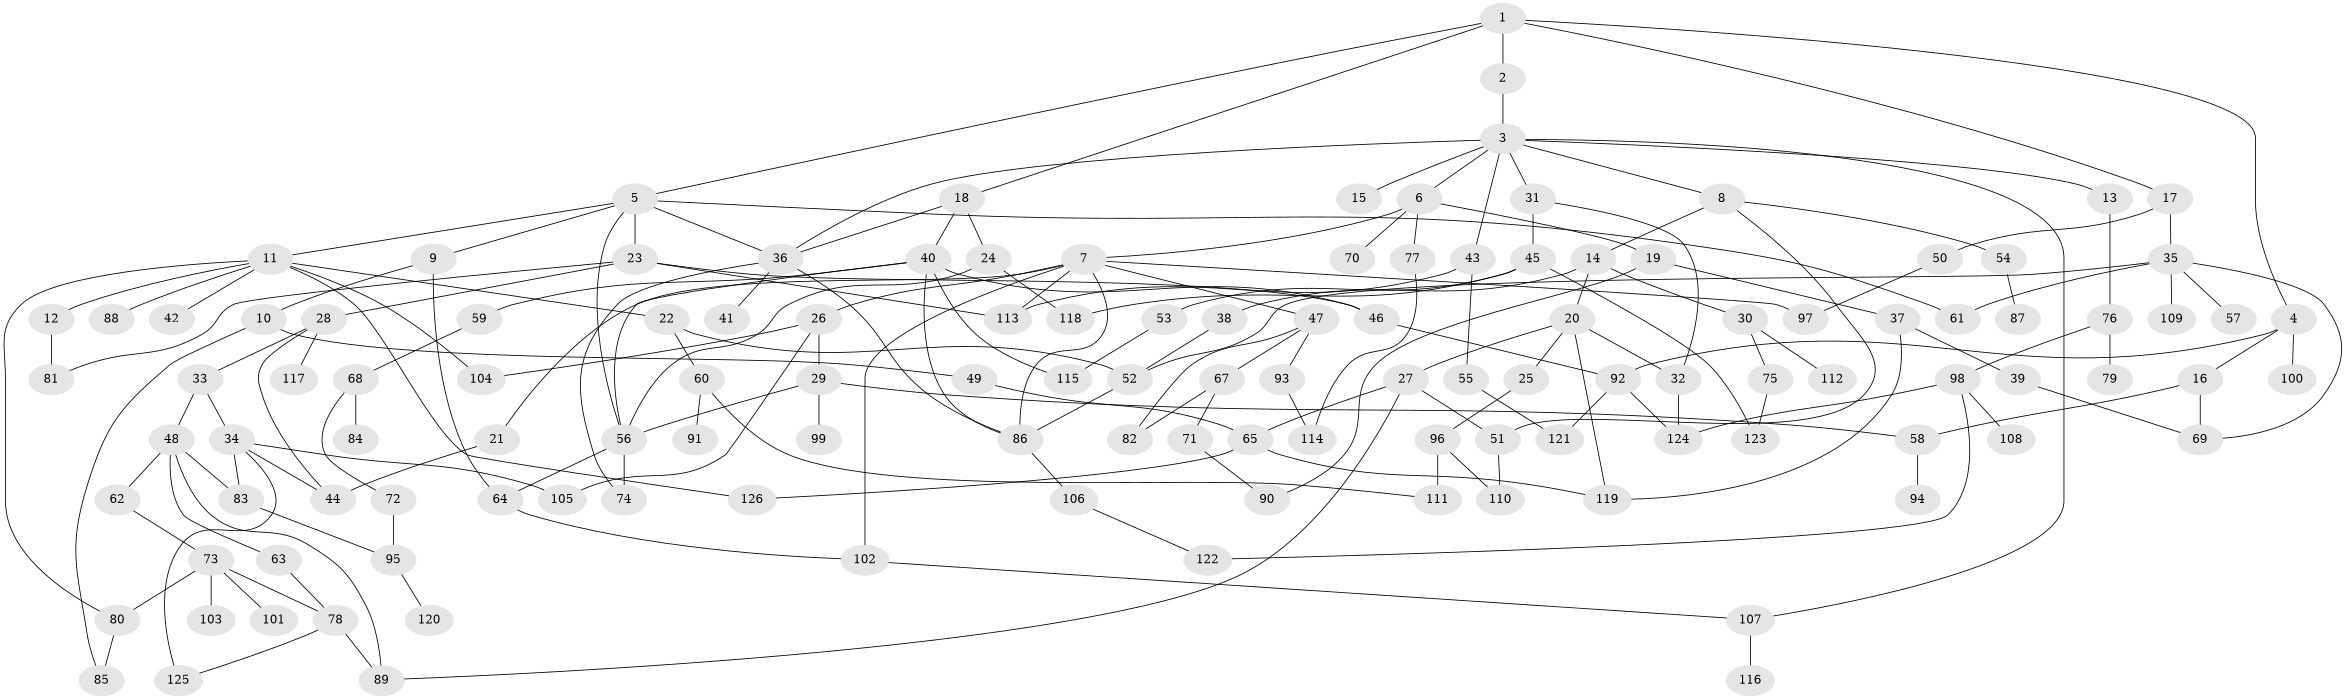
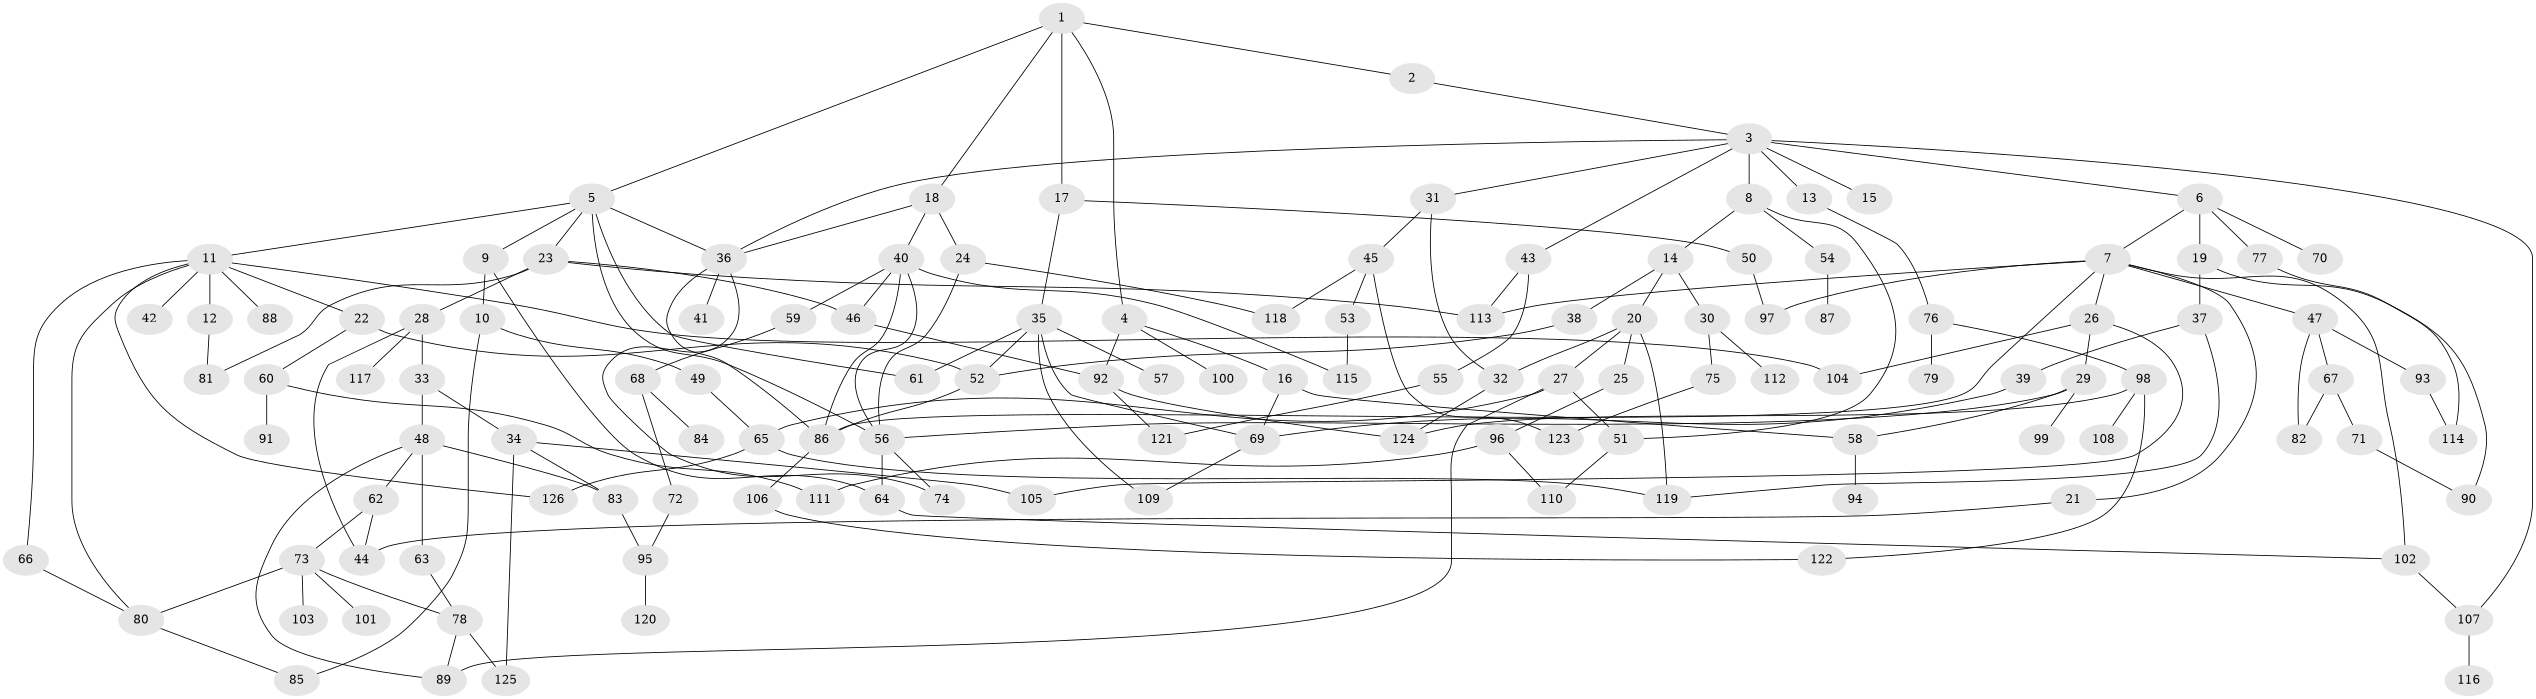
(283, 470) -> (369, 530)
none -> (1203, 470)
none -> (26, 560)
